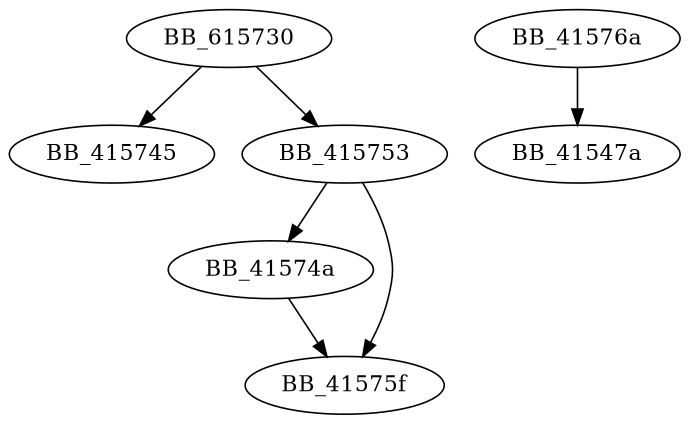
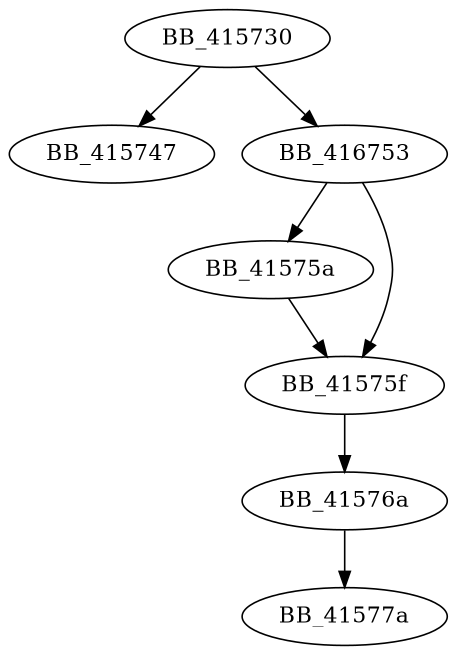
(229, 39) -> (227, 39)
(112, 154) -> (112, 154)
(345, 154) -> (345, 154)
(578, 154) -> (345, 617)
(271, 270) -> (271, 270)
none -> (345, 435)
